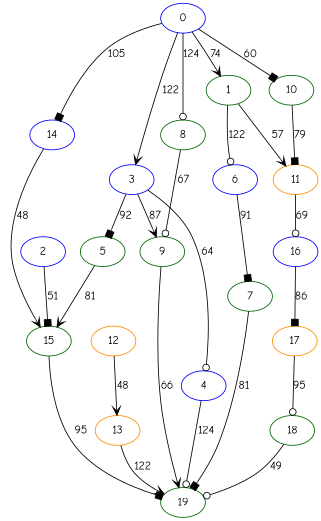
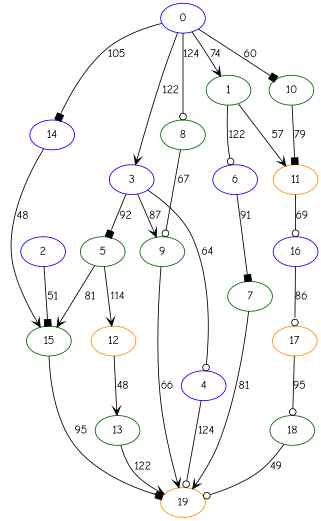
none -> (108, 292)
(295, 292) -> (295, 292)
(232, 400) -> (232, 400)
(118, 430) -> (118, 430)
(183, 502) -> (183, 502)
